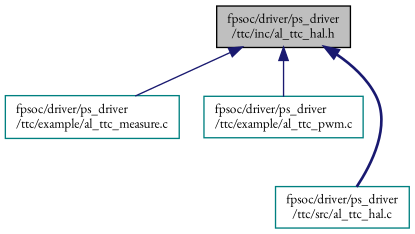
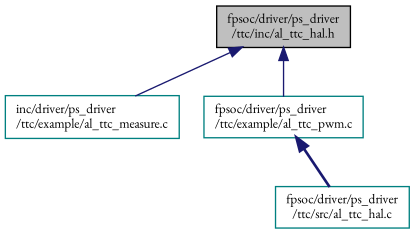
(381, 115) -> (317, 168)
(92, 117) -> (92, 117)
